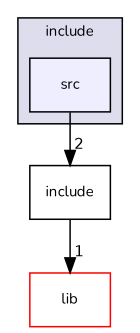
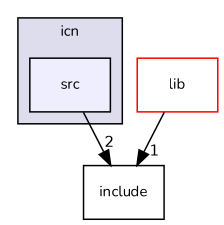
(70, 32) -> (70, 32)
(70, 239) -> (154, 132)
